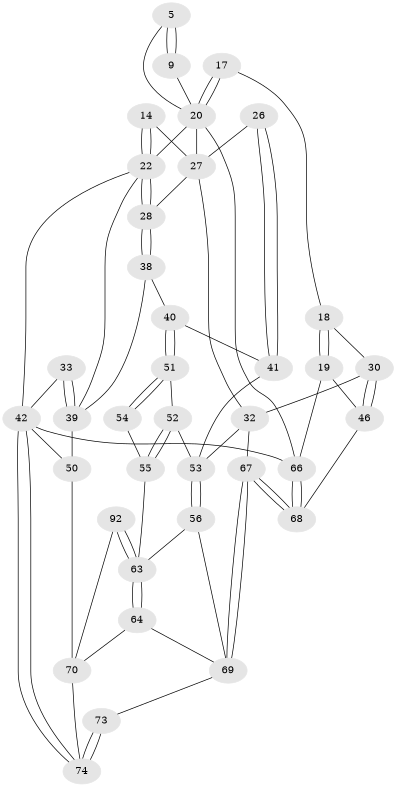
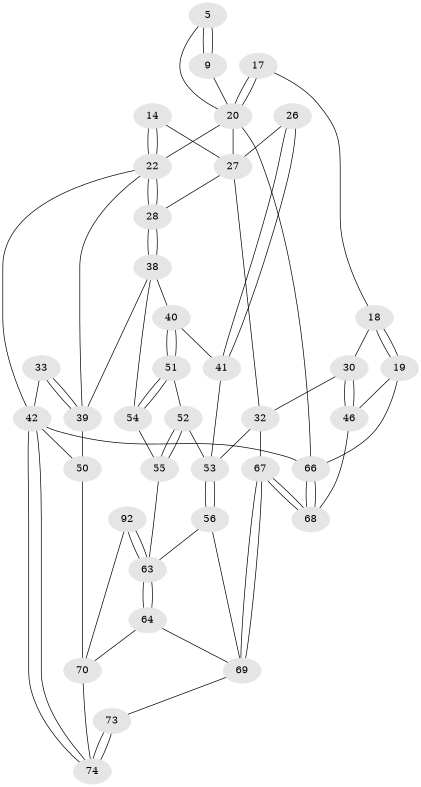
none -> (141, 343)
